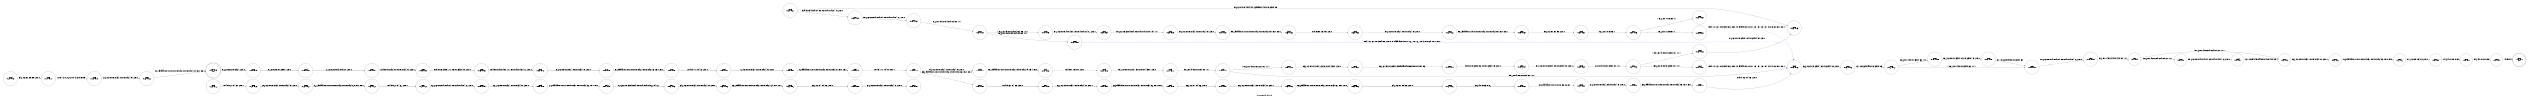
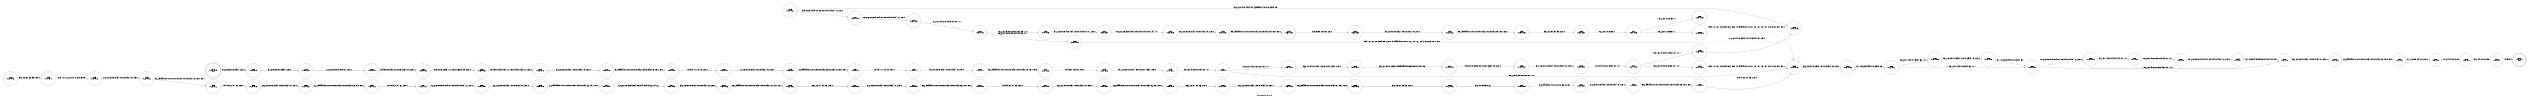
(2209, 51) -> (2159, 68)
(179, 75) -> (180, 82)
(946, 78) -> (946, 86)
